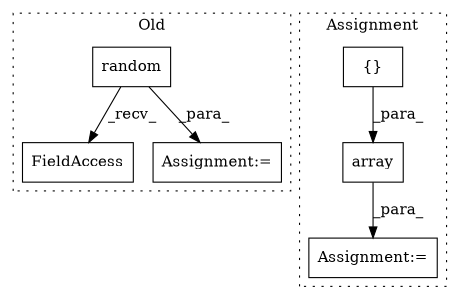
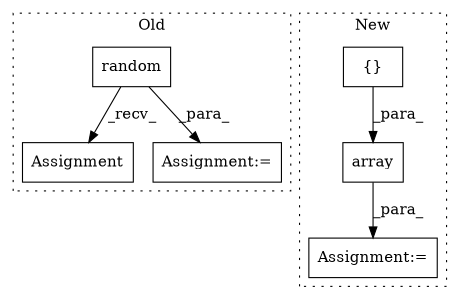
(373, 26) -> (373, 26)
(78, 162) -> (78, 162)
